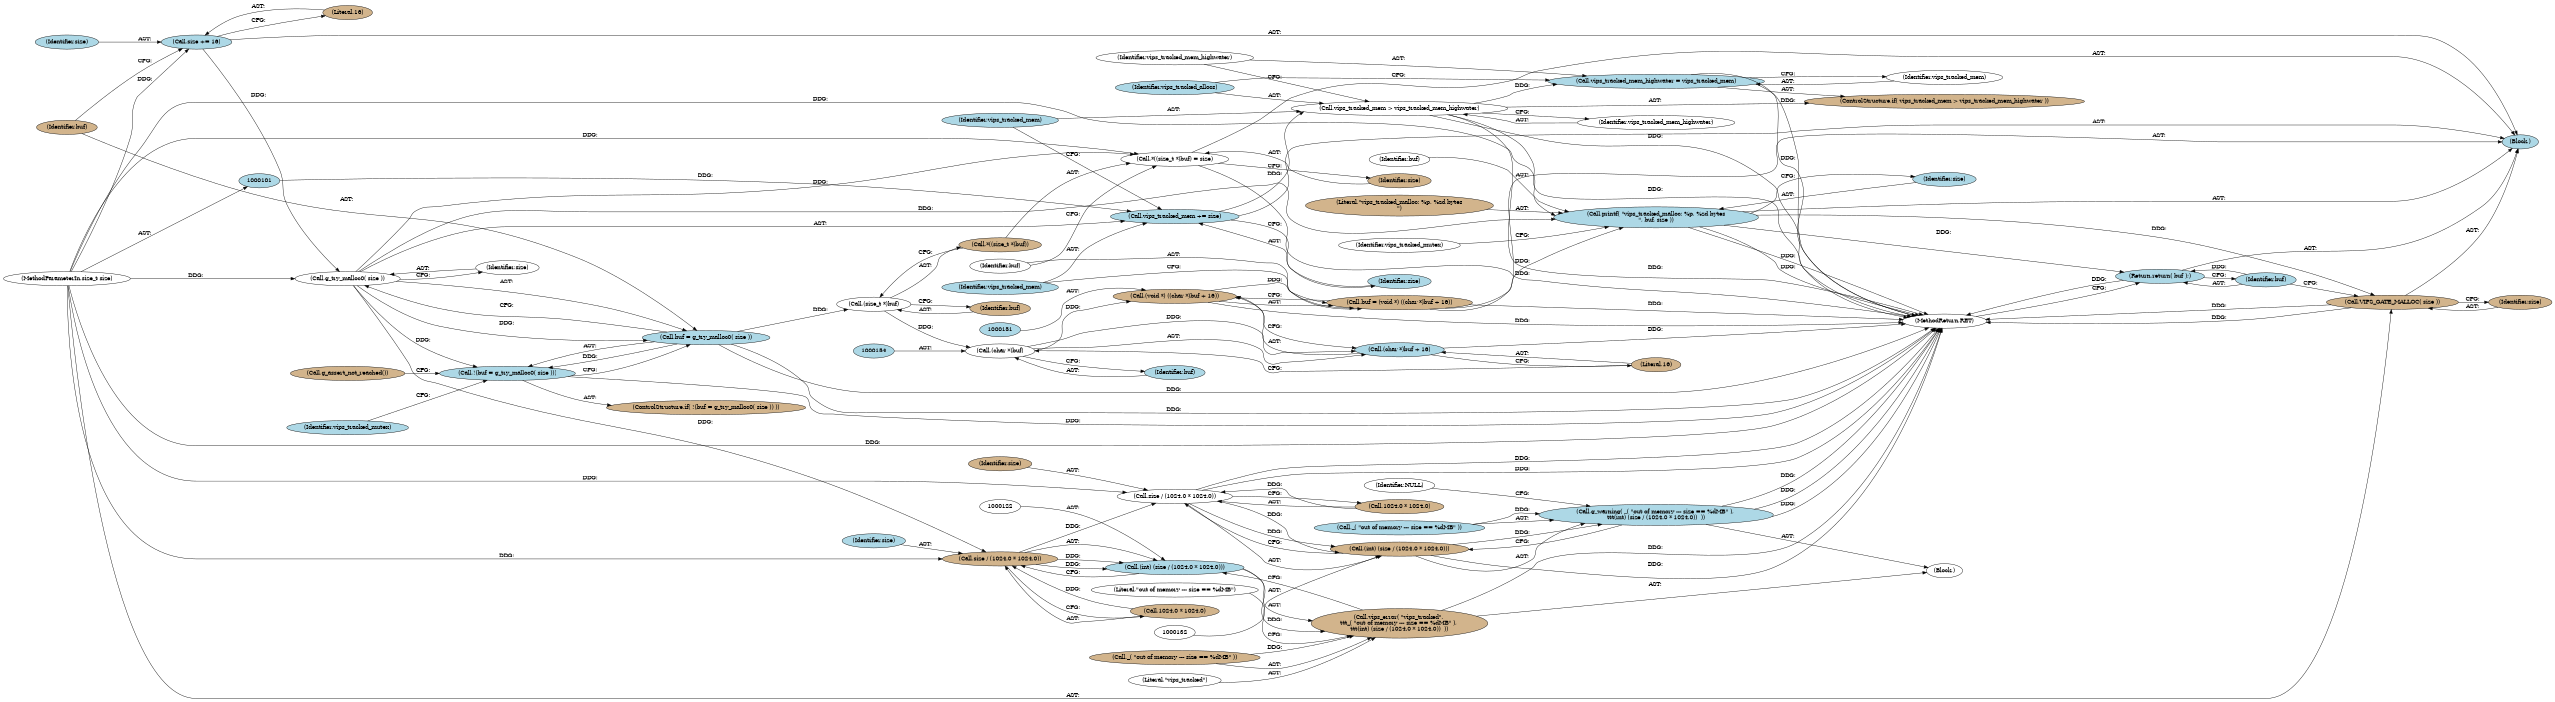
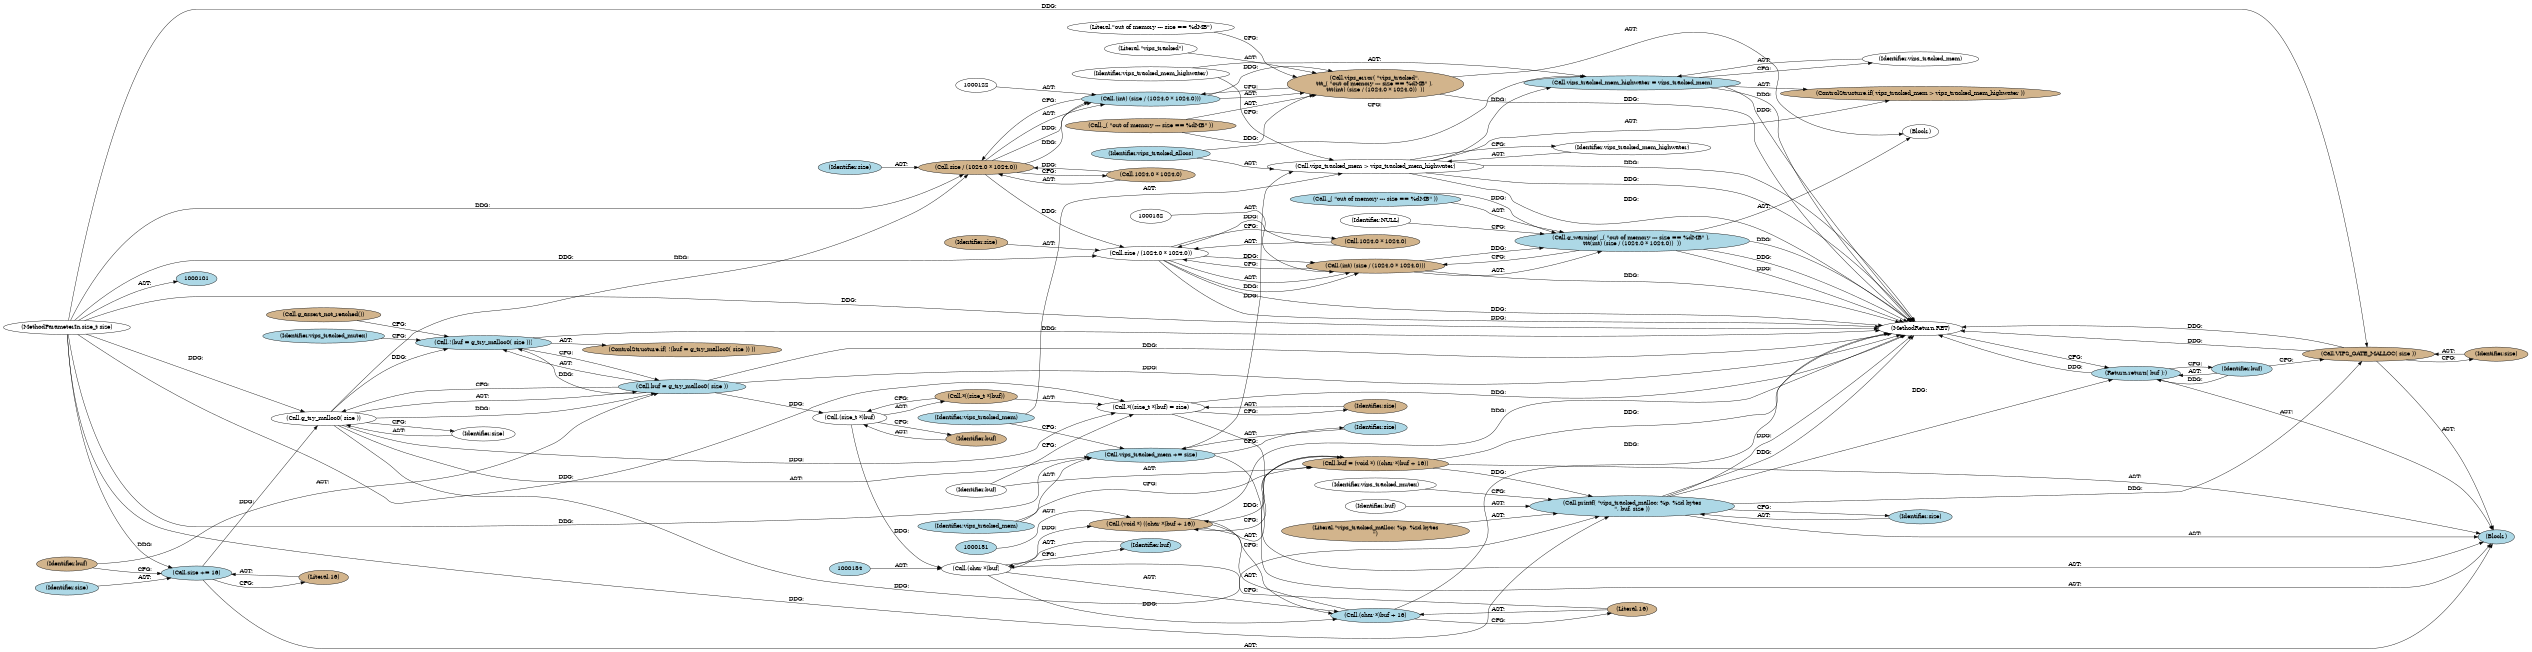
(704, 180) -> (531, 525)
(1074, 696) -> (1050, 6)
